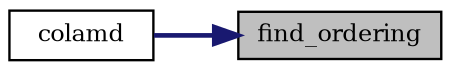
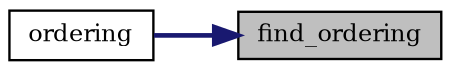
(81, 35) -> (81, 35)
